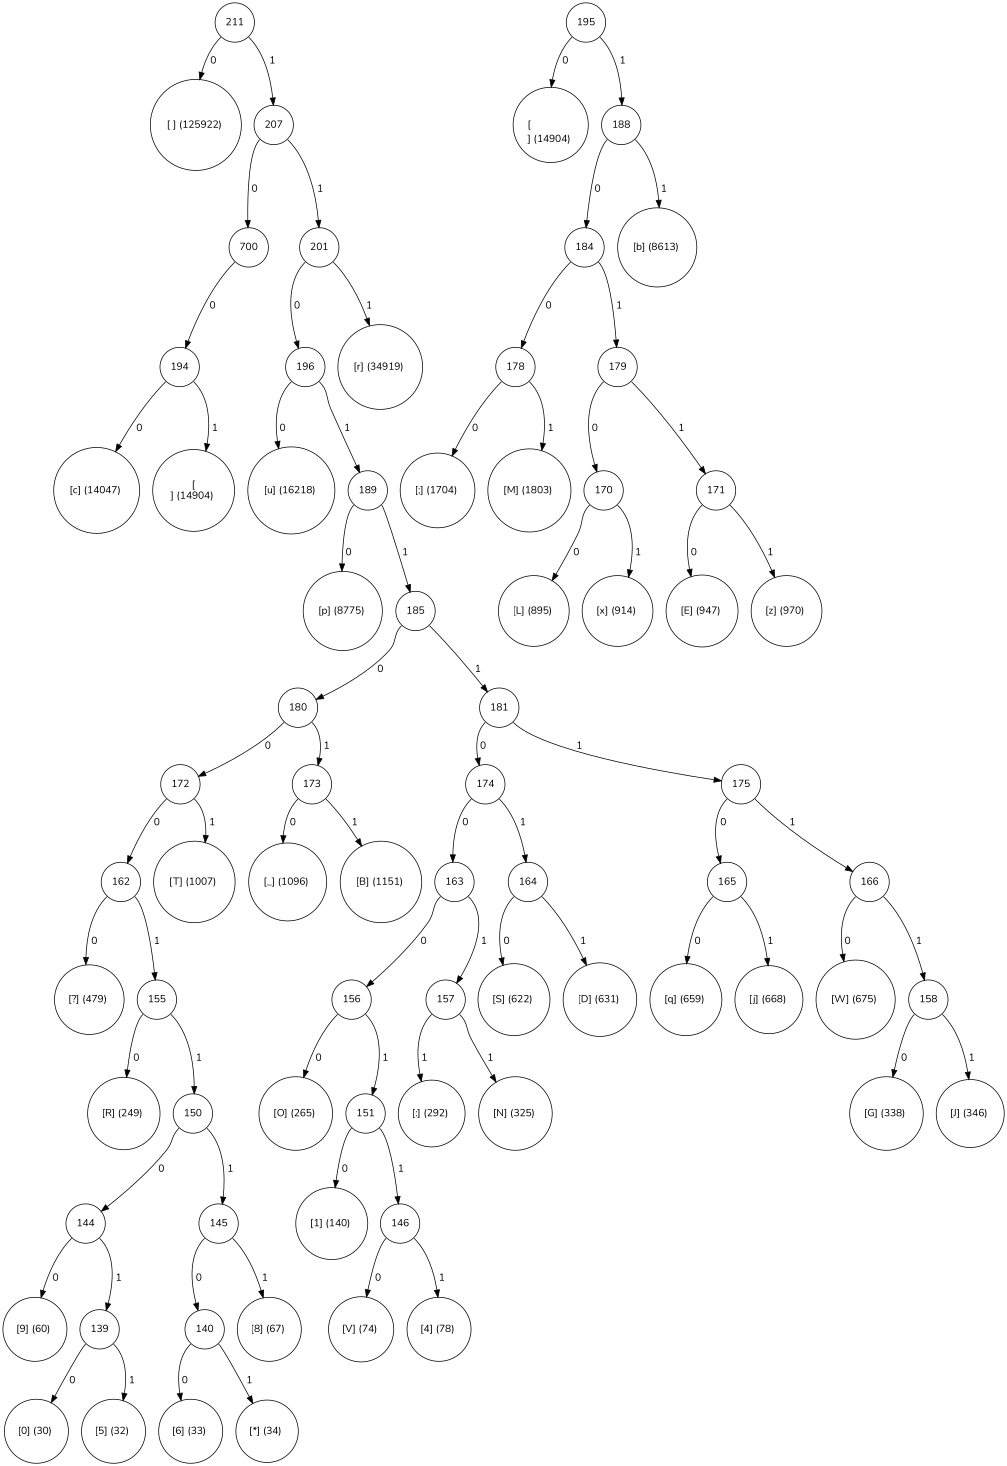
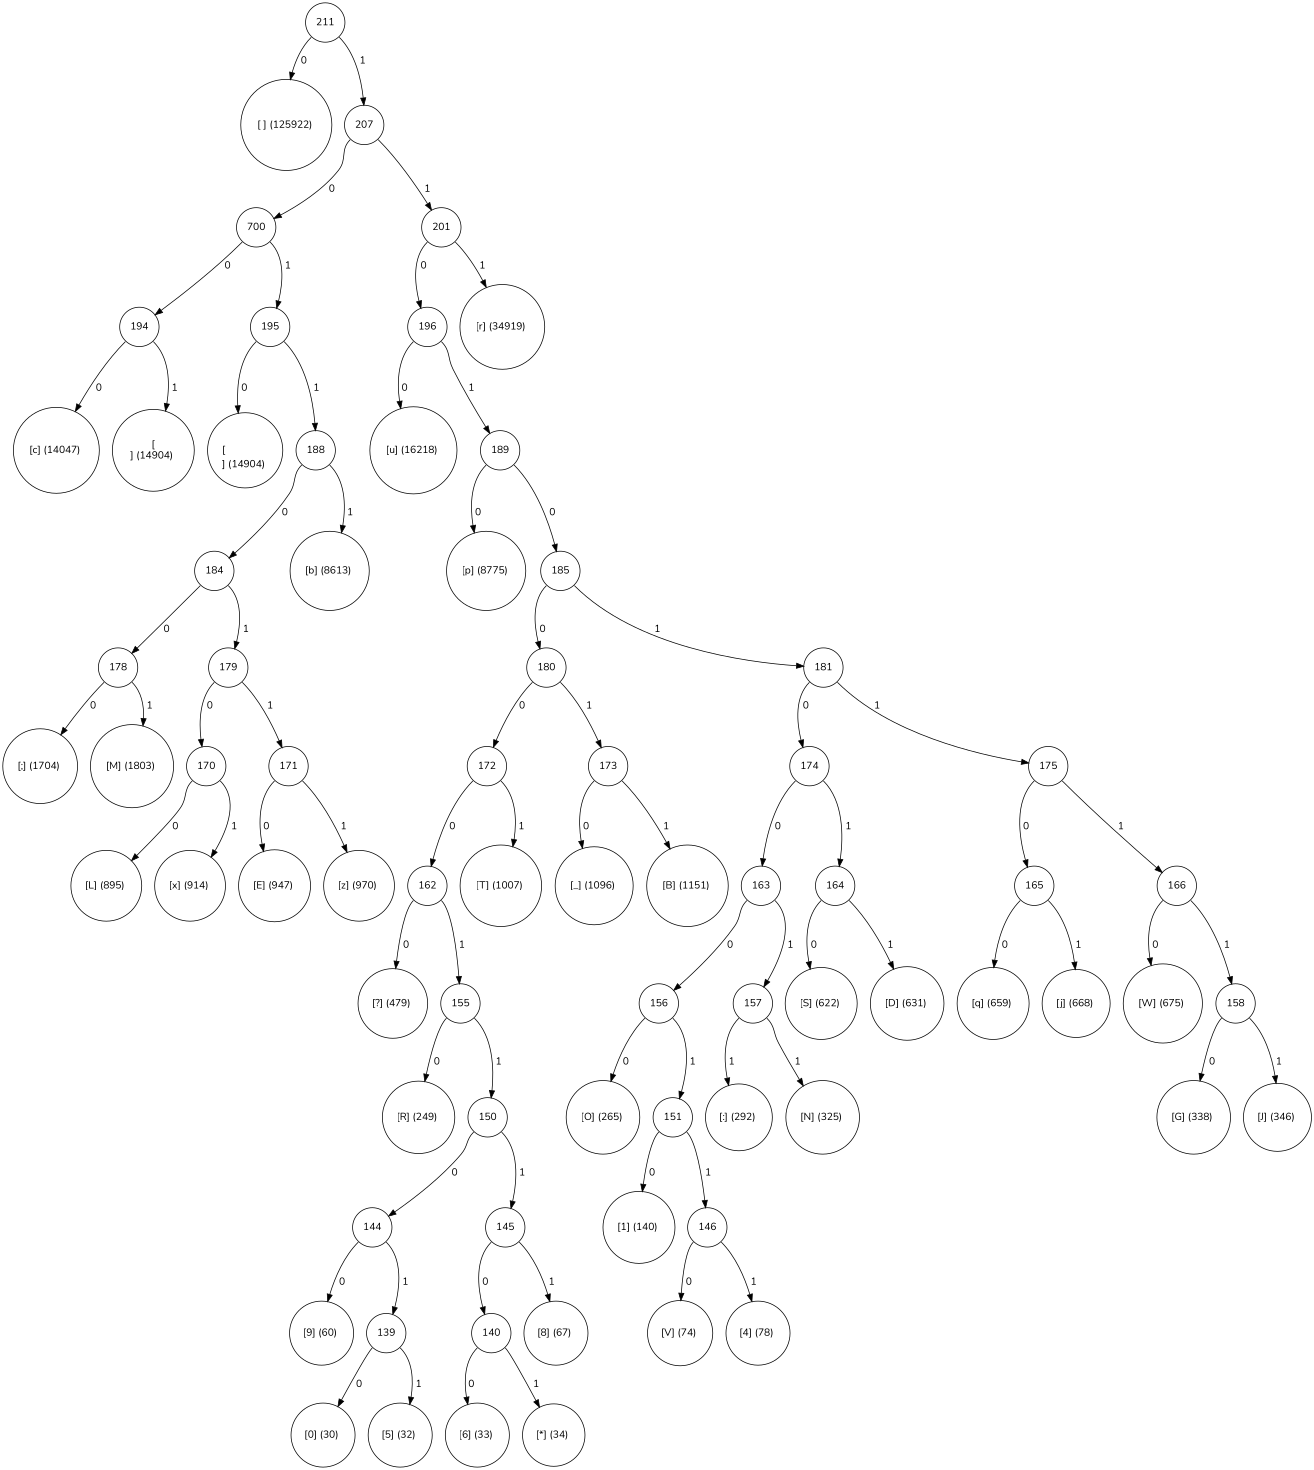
none -> (282, 270)
(404, 553) -> (551, 513)
